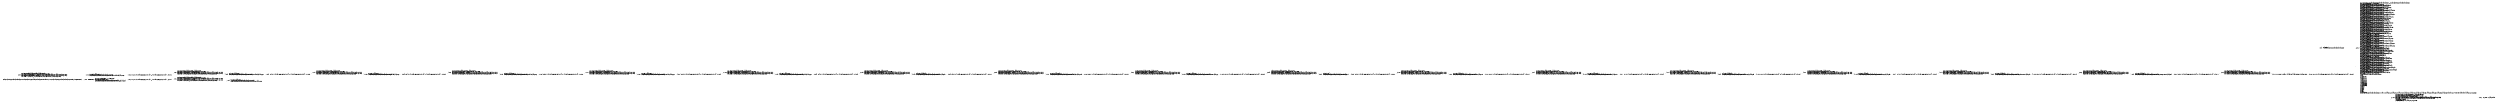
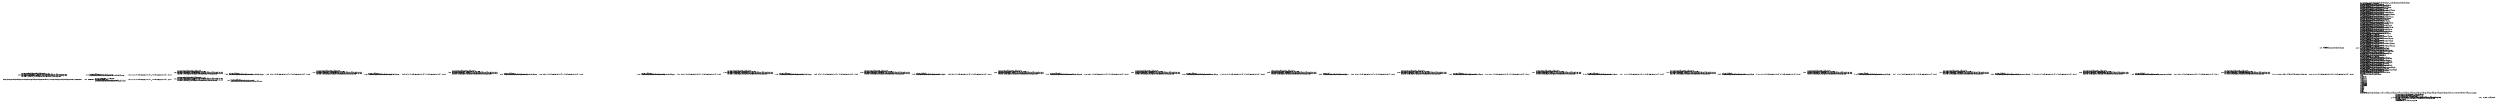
(610, 73) -> none
